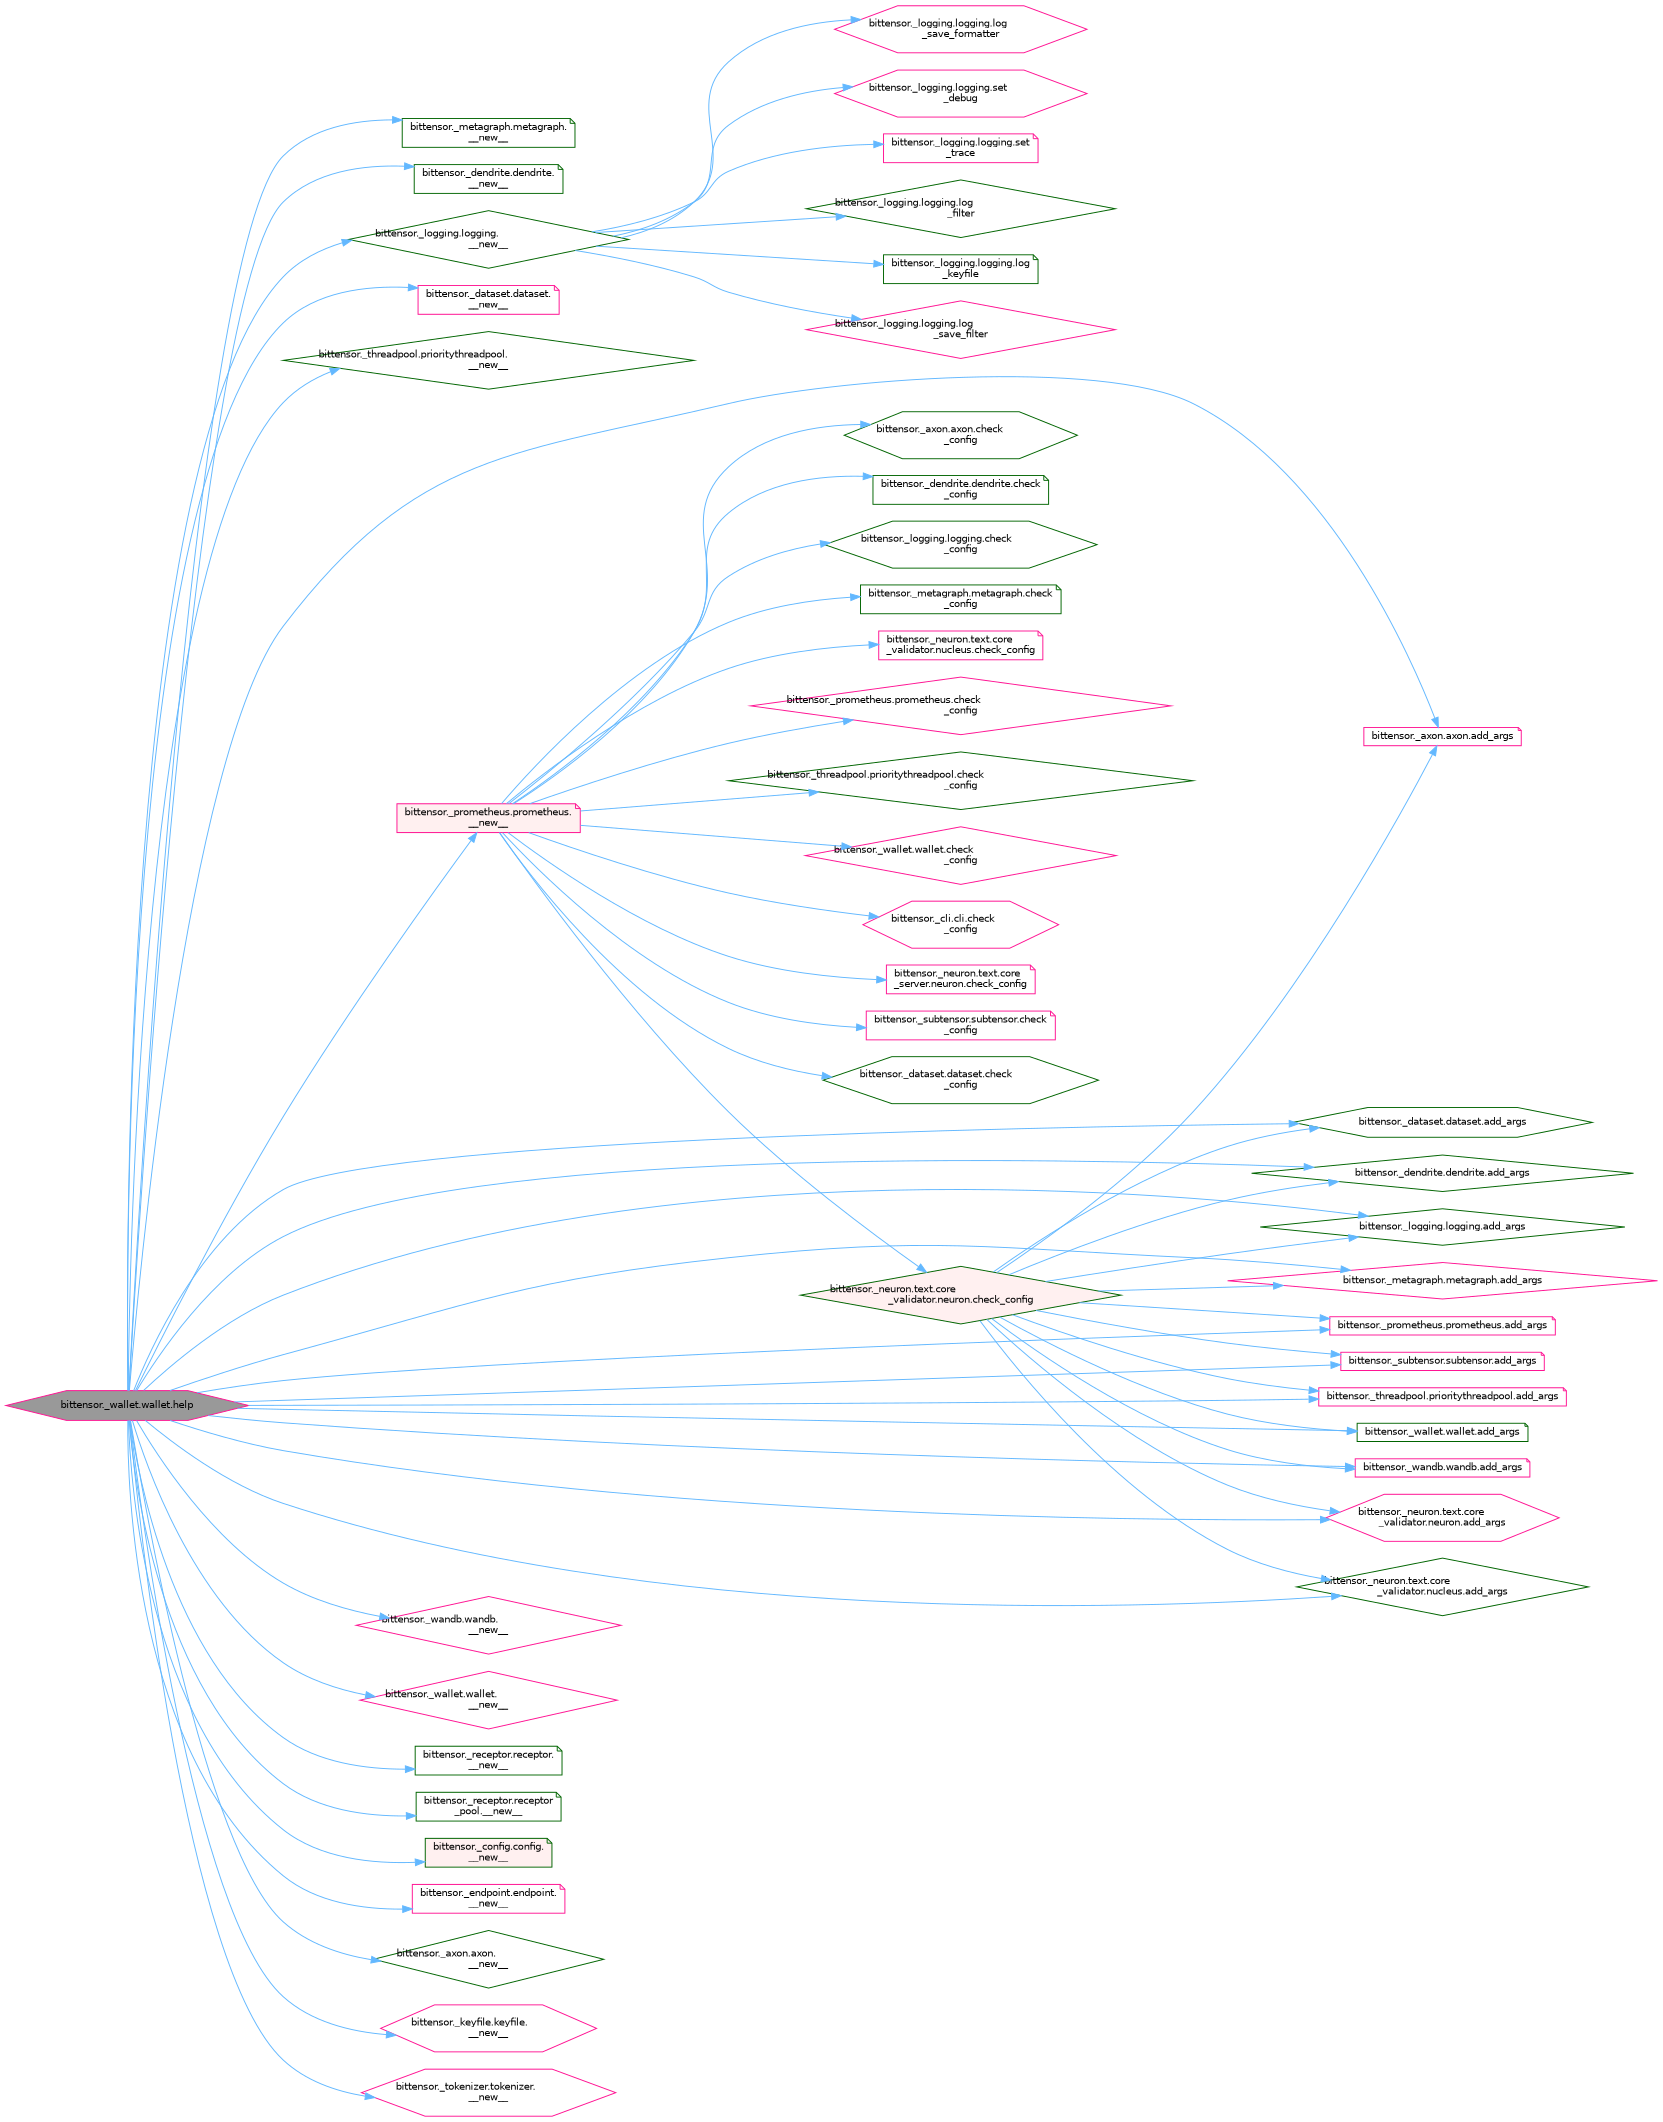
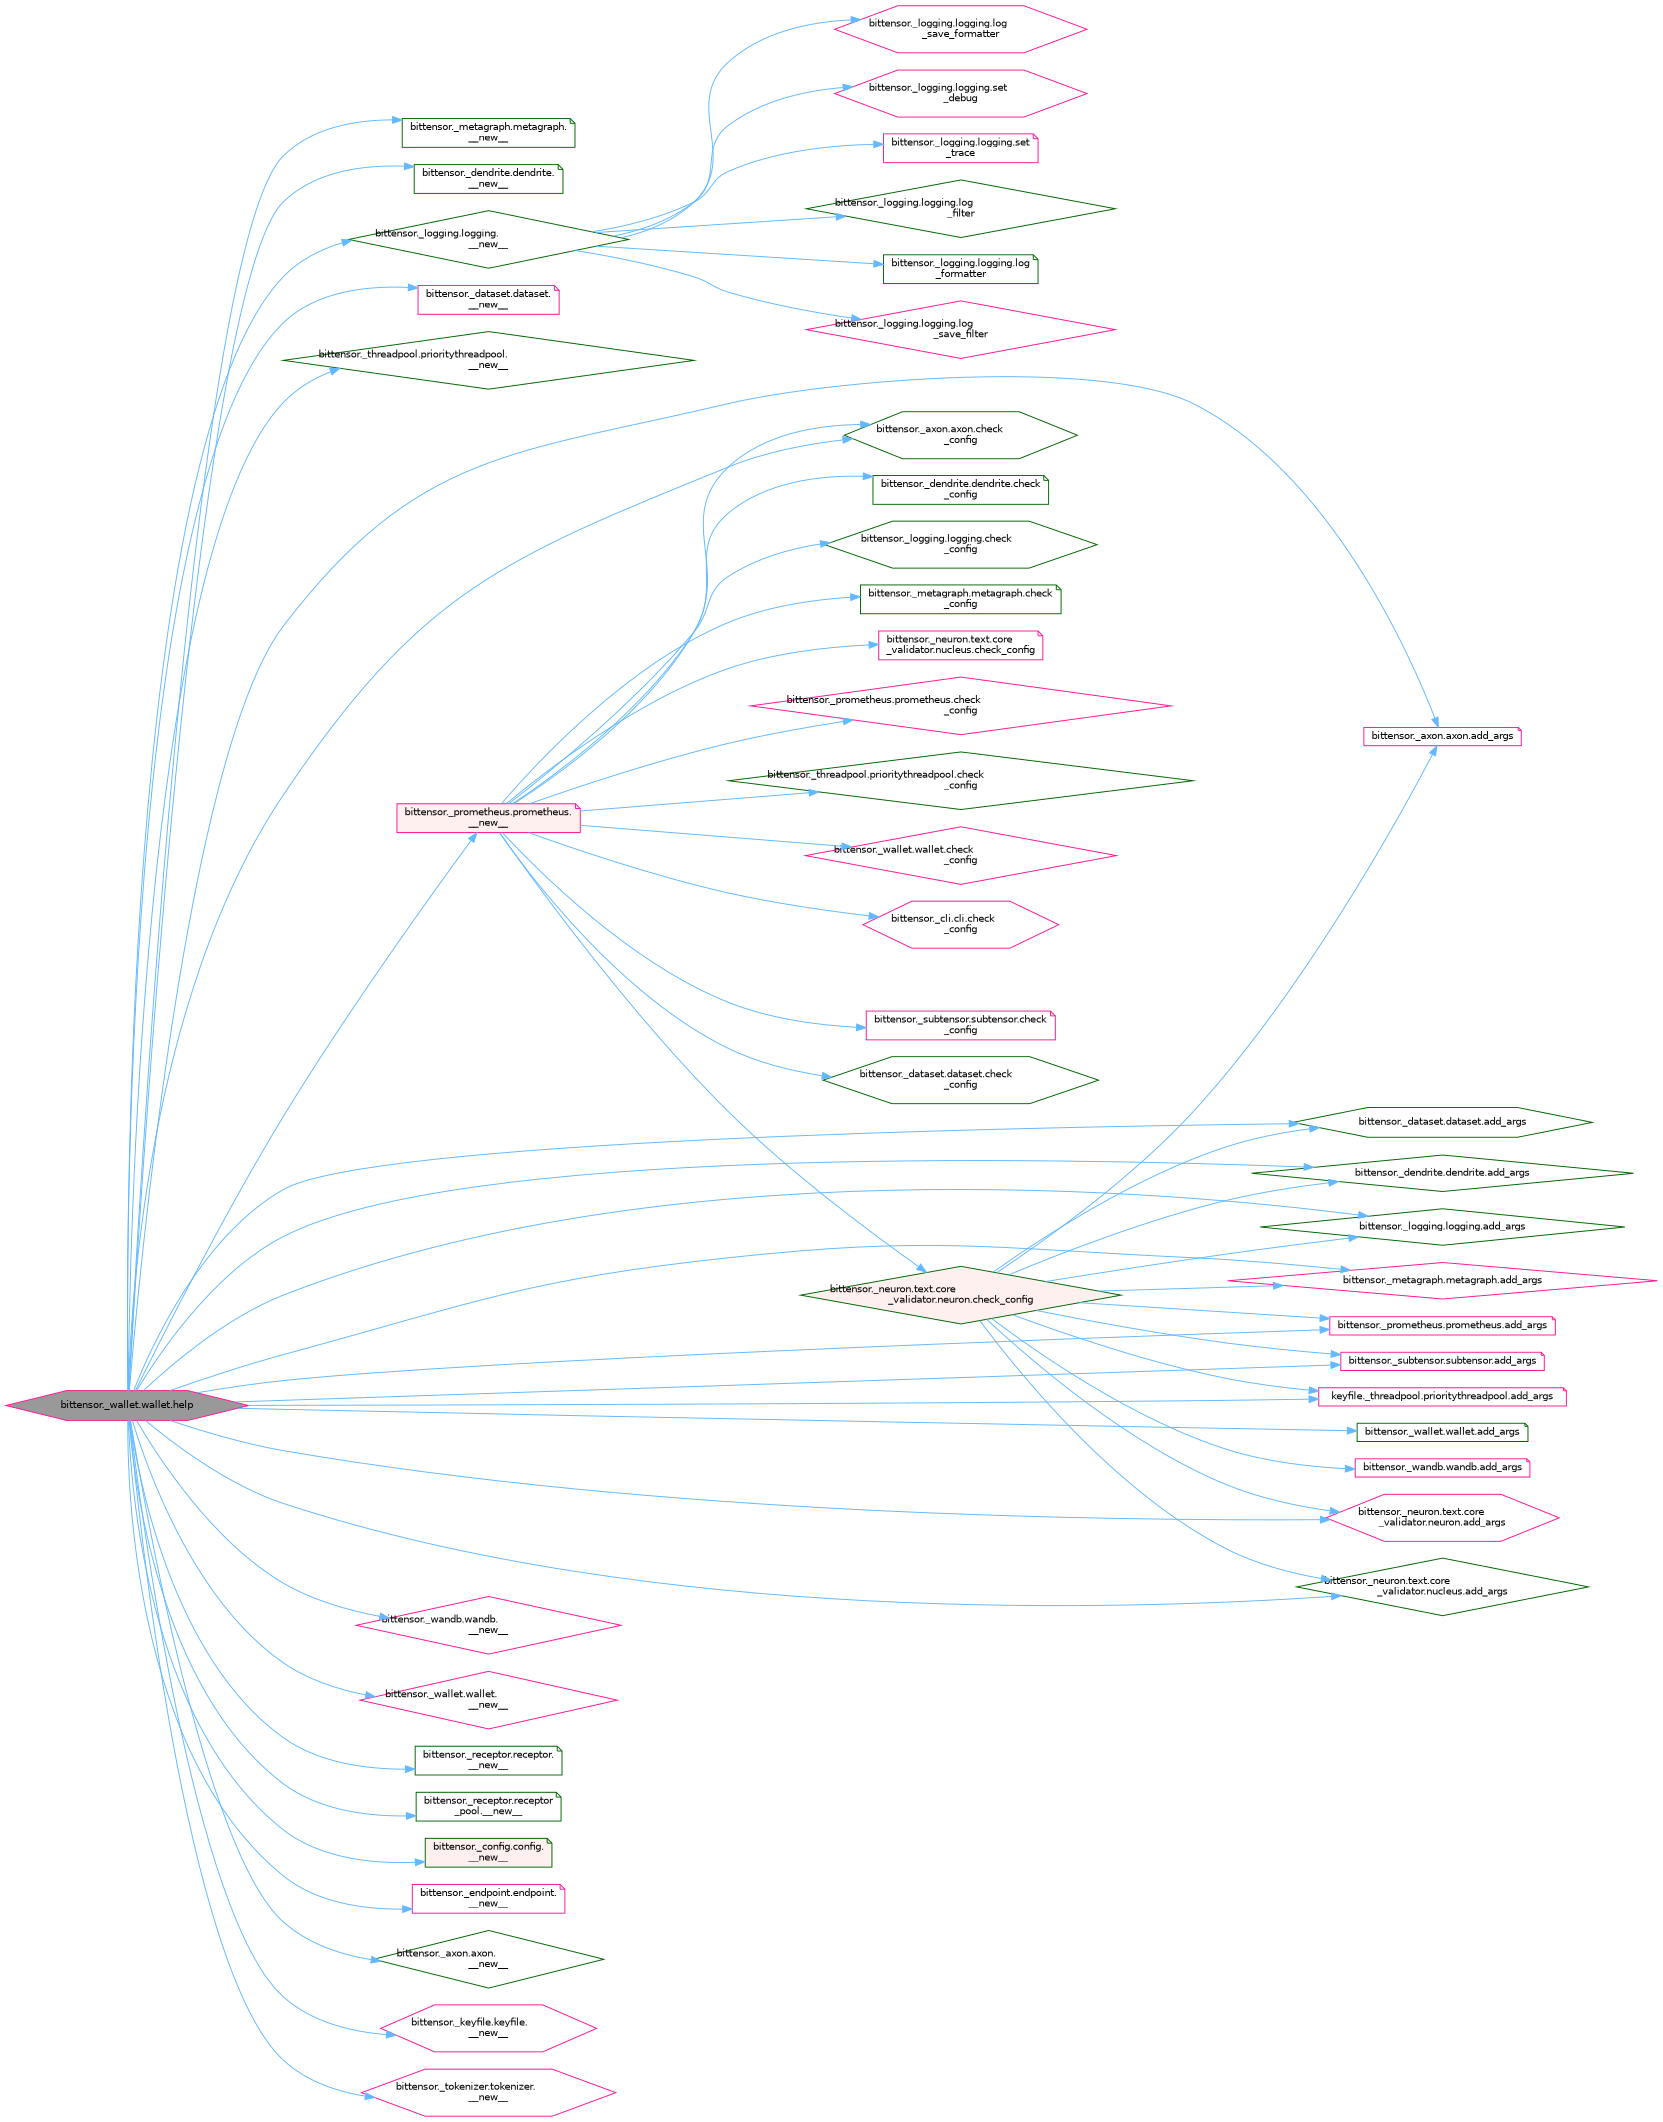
(961, 269) -> (961, 269)
(961, 979) -> none
(1167, 1395) -> none
(1443, 1397) -> (1443, 1397)
(776, 1450) -> (301, 770)
